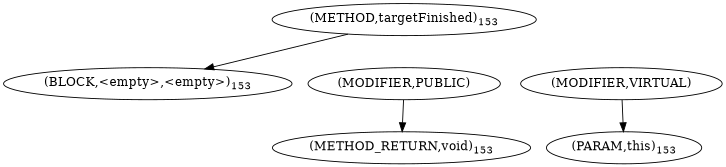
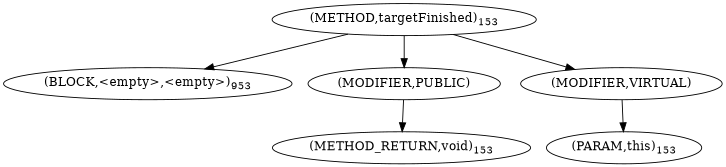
none -> (404, 47)
none -> (510, 51)
(241, 82) -> (241, 82)
